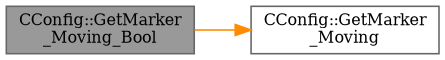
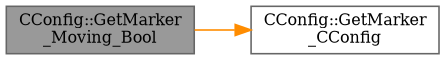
(345, 30) -> (345, 30)
